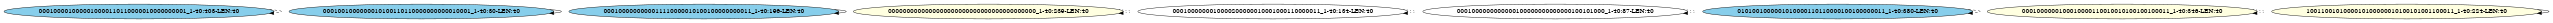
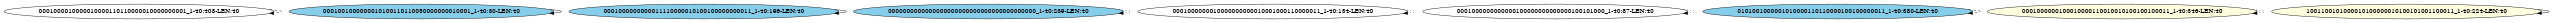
(139, 12) -> (139, 12)
(421, 12) -> (421, 12)
(988, 12) -> (988, 12)
(1273, 12) -> (1273, 12)
